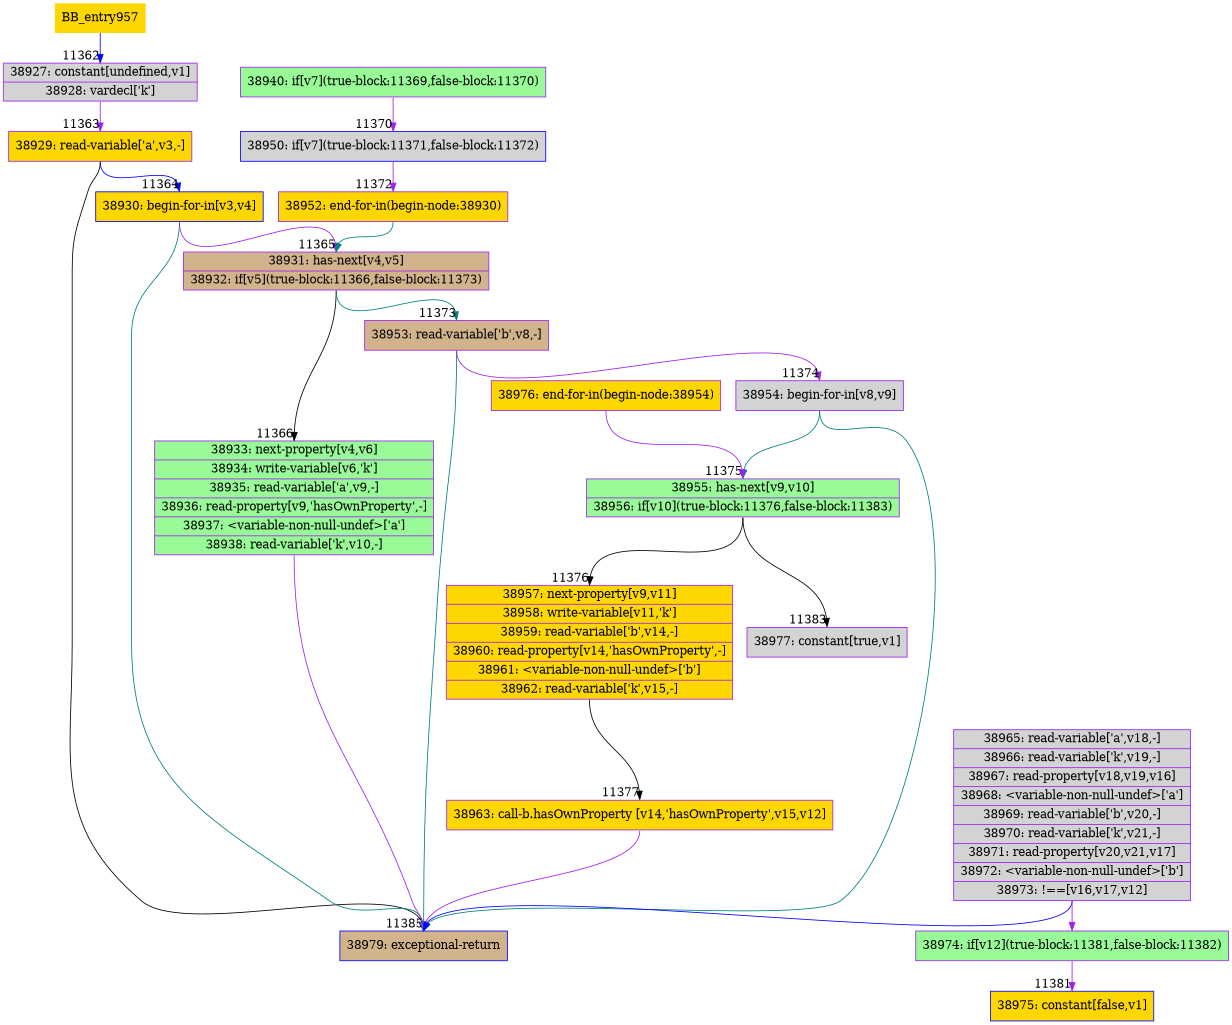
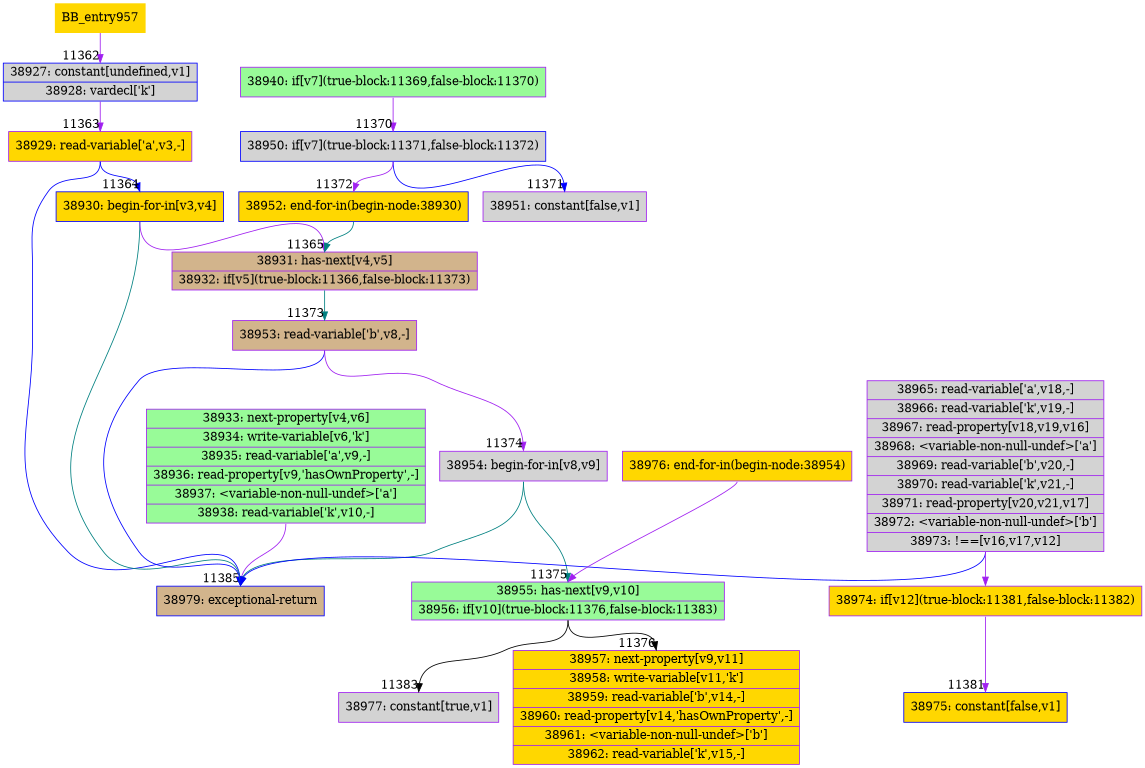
(100, 44) -> (100, 44)
(100, 82) -> (100, 82)
(393, 207) -> (354, 207)
none -> (565, 207)
(317, 362) -> none
(435, 636) -> (112, 424)
(71, 684) -> (26, 438)
(640, 815) -> none
(1072, 946) -> (985, 601)
